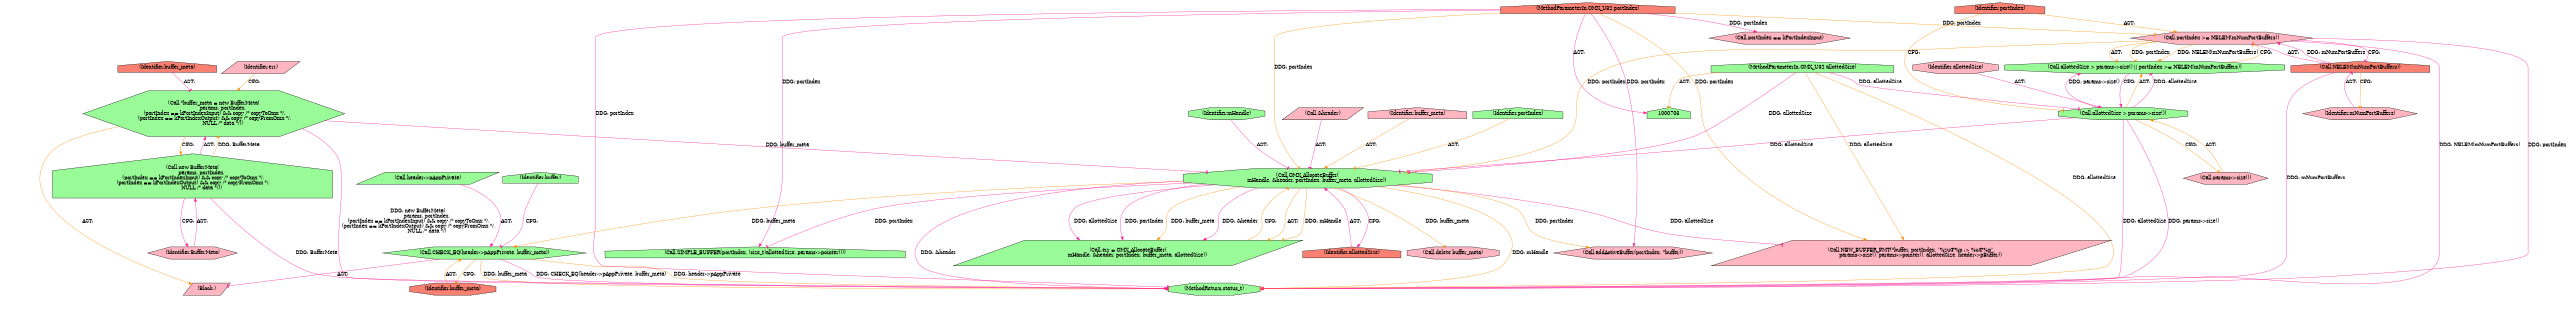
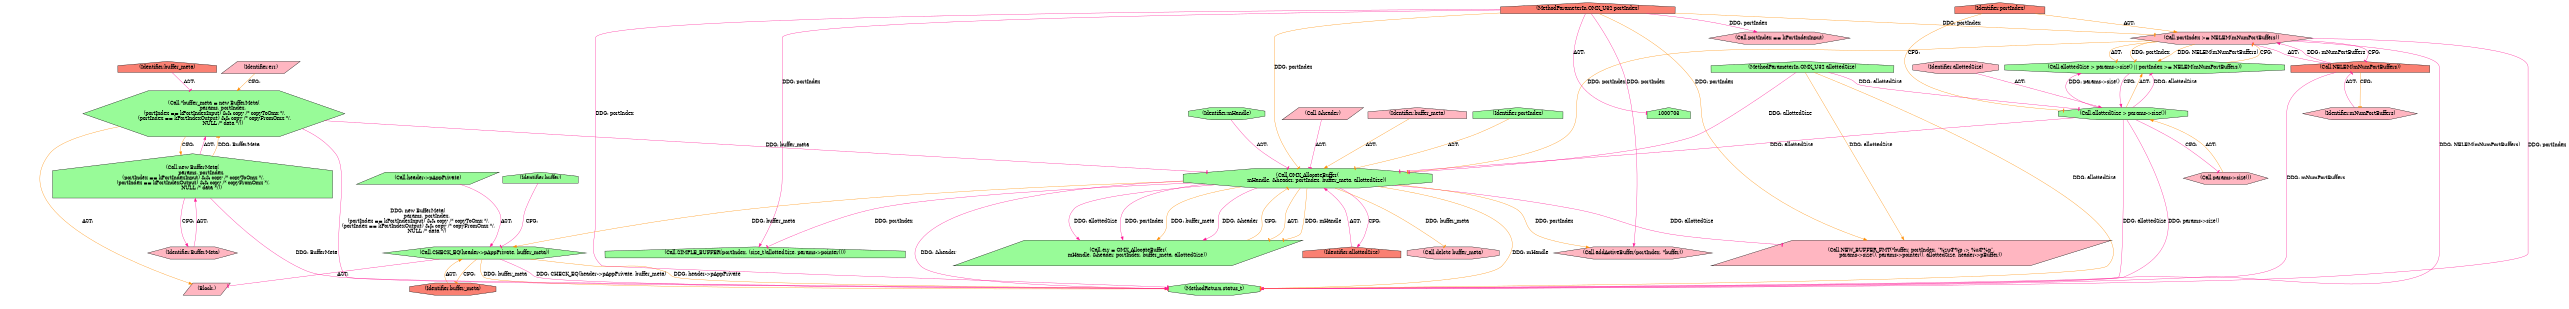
(1685, 77) -> none
(1580, 84) -> (1580, 84)
(2178, 142) -> (2178, 142)
